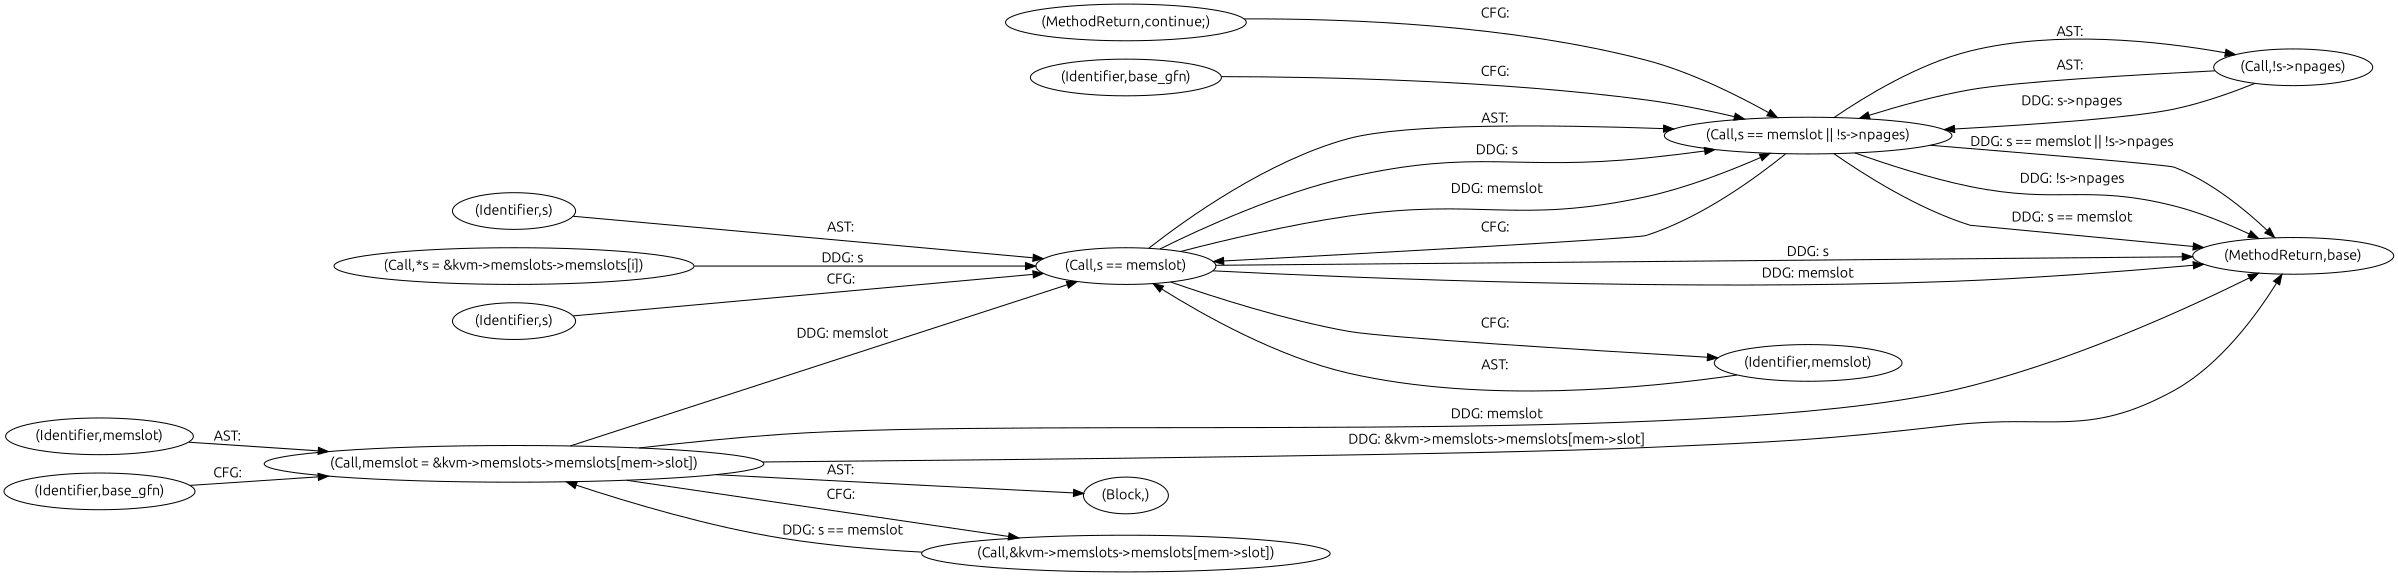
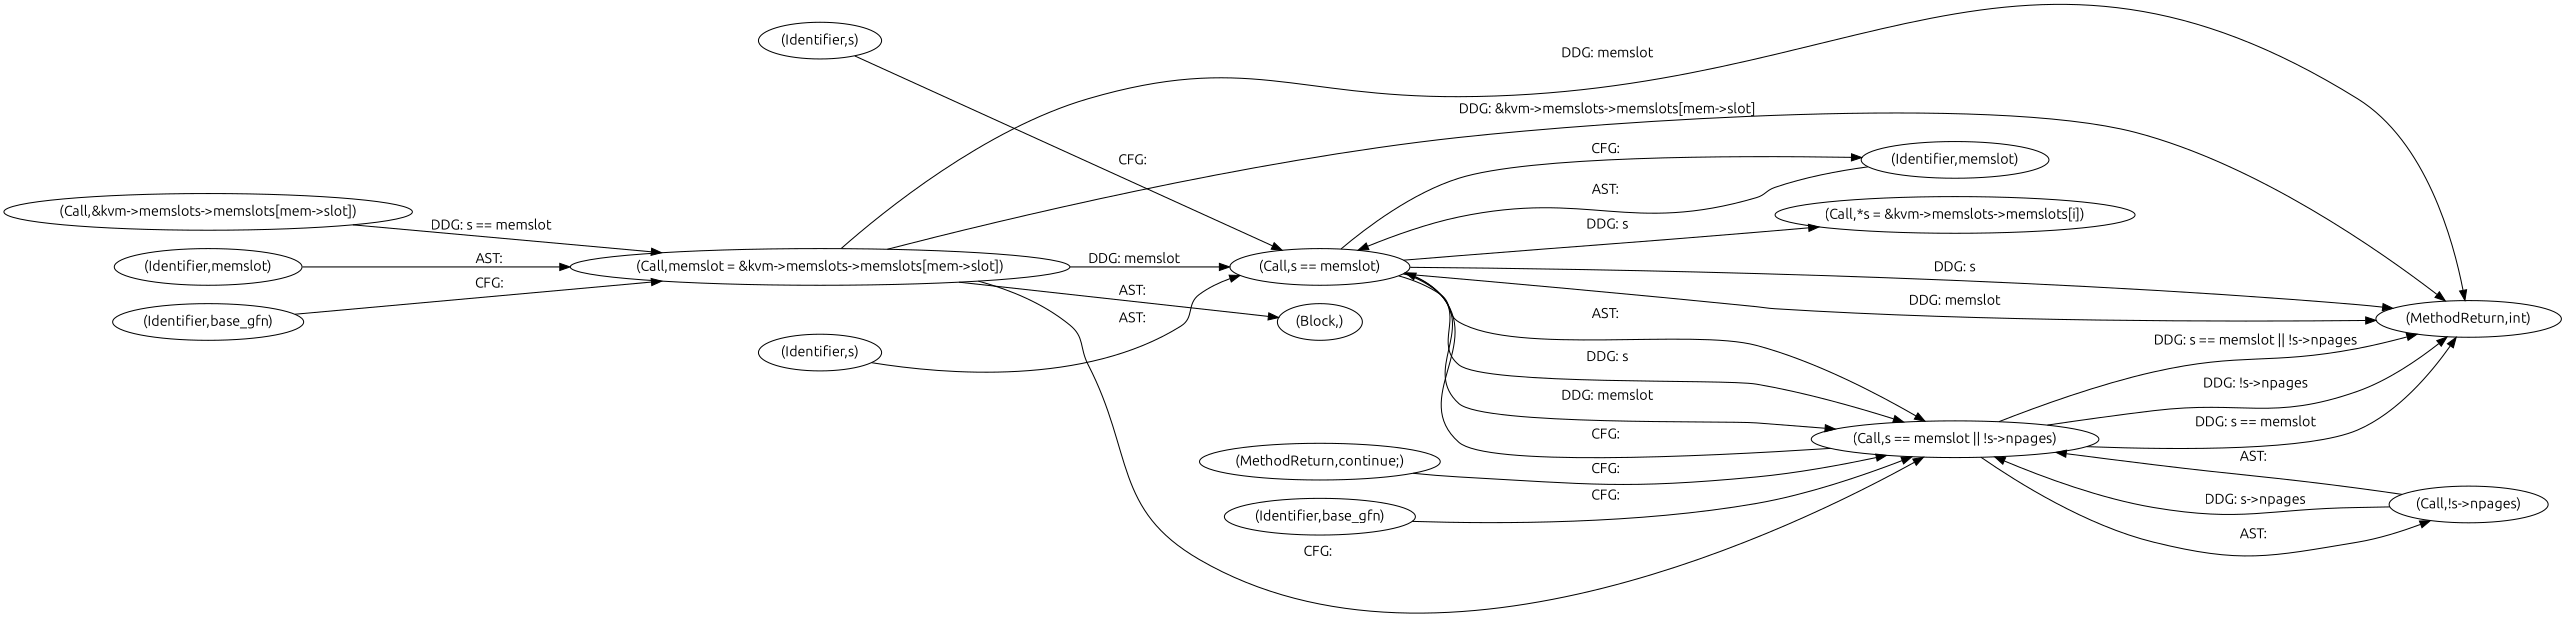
(2293, 256) -> (2469, 319)
(860, 266) -> (1606, 244)
(818, 508) -> (1378, 610)
